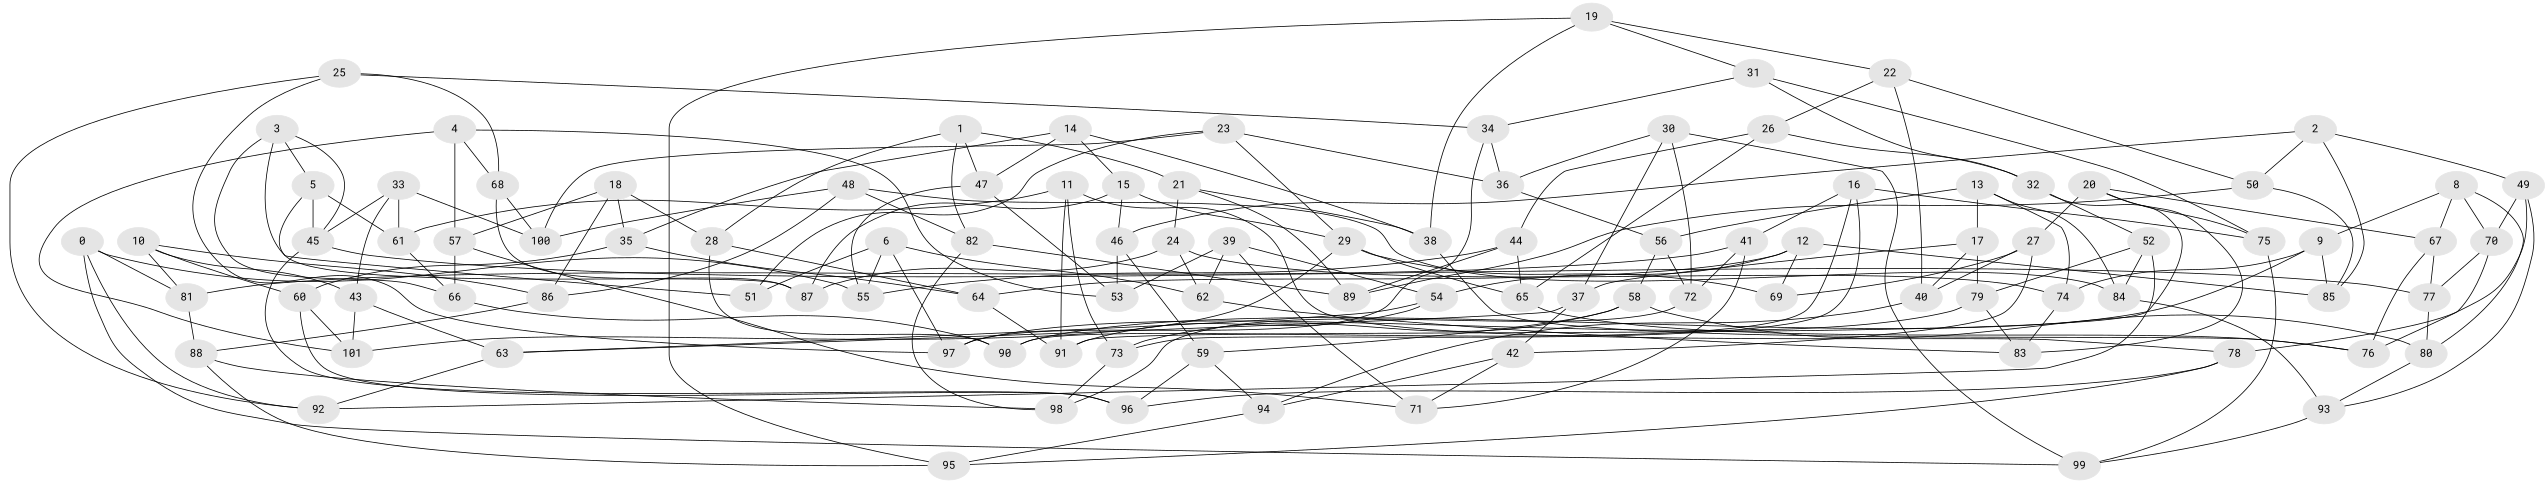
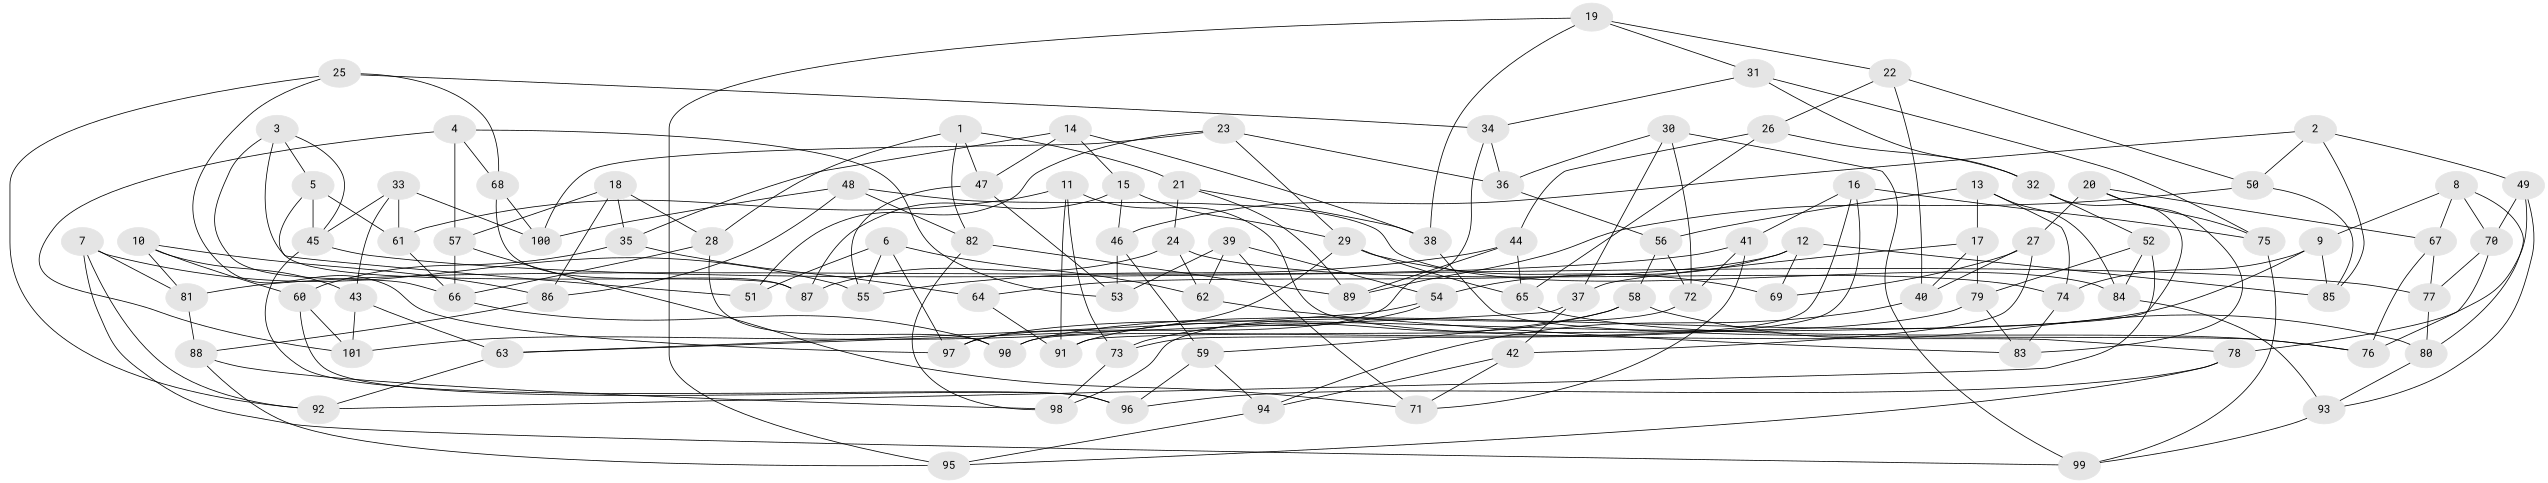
(82, 242) -> (82, 242)
(839, 268) -> (606, 266)
